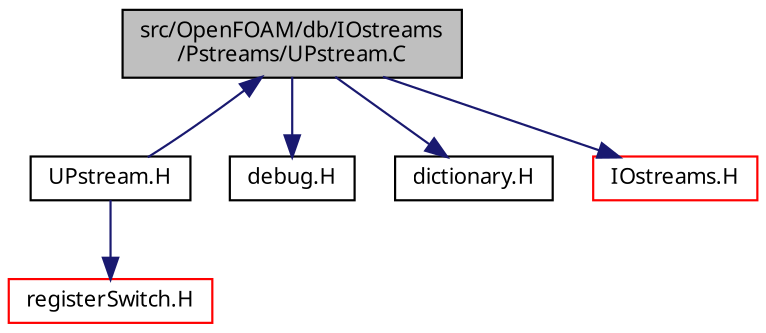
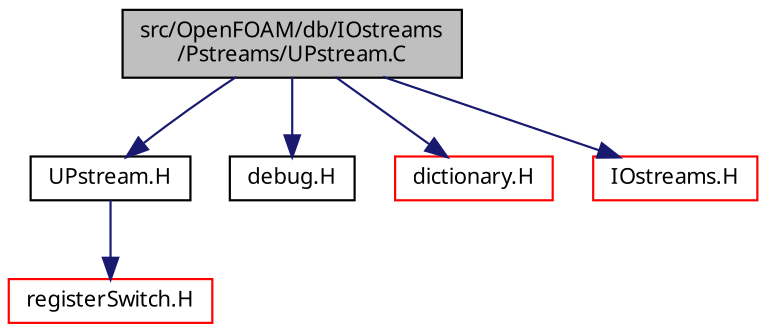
(197, 125) -> (189, 109)
(474, 178) -> (474, 178)
